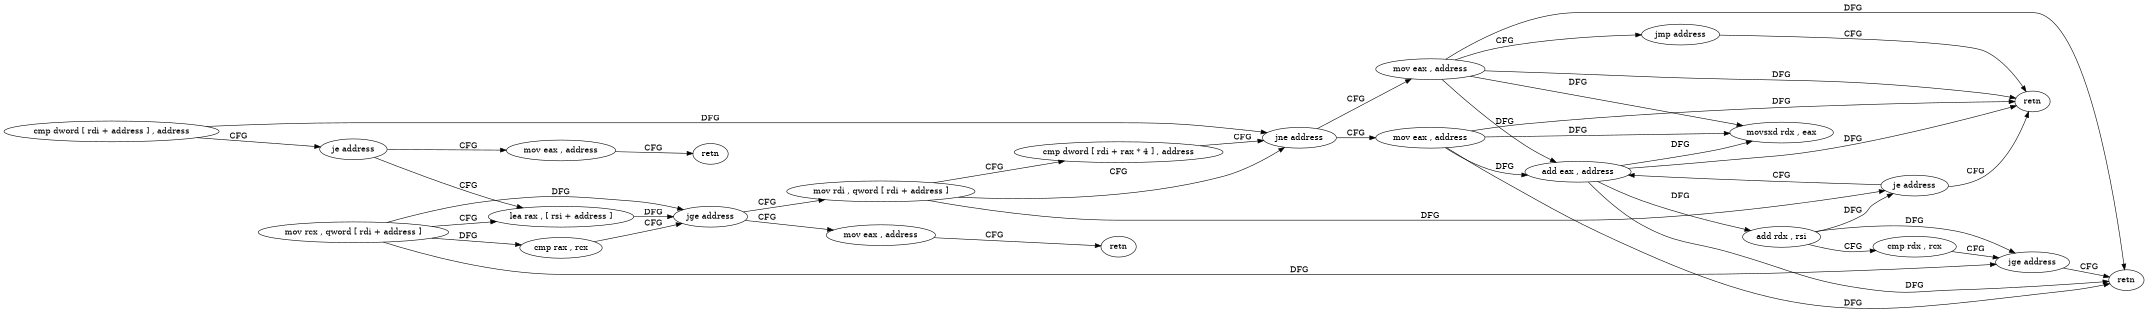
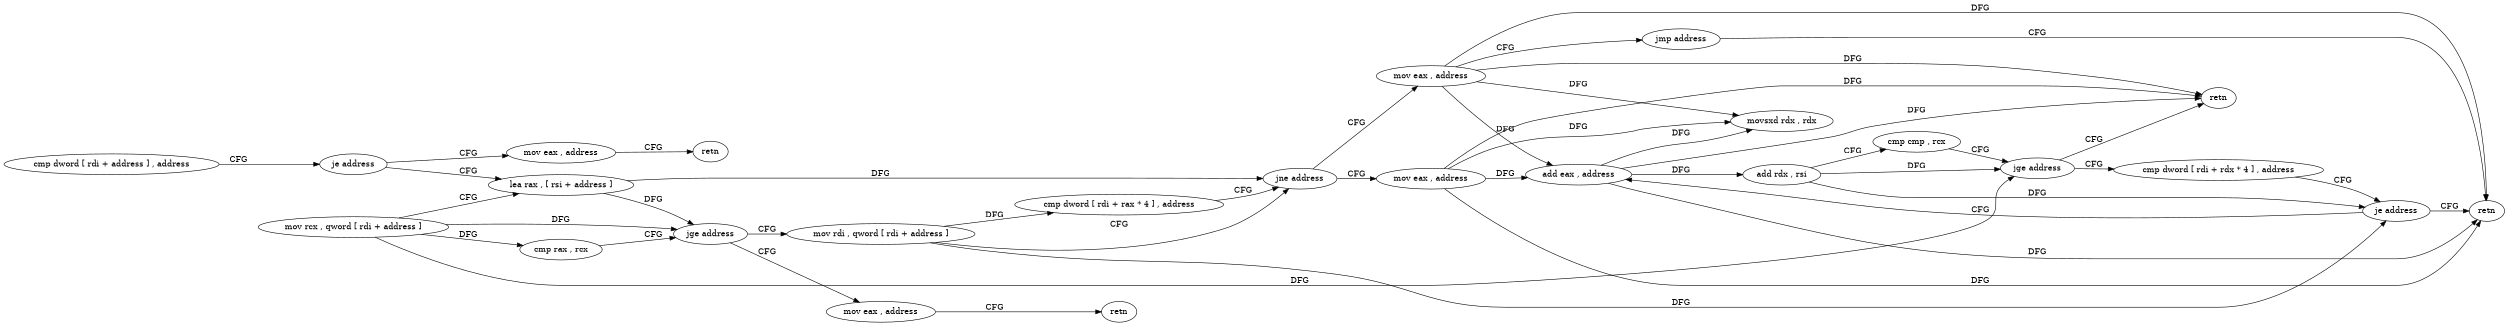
(734, 123) -> (942, 178)
(1782, 133) -> (1782, 121)
(995, 167) -> (995, 215)
none -> (2219, 170)
(1915, 247) -> (1917, 142)
